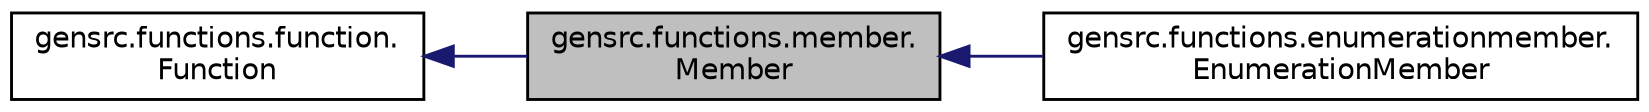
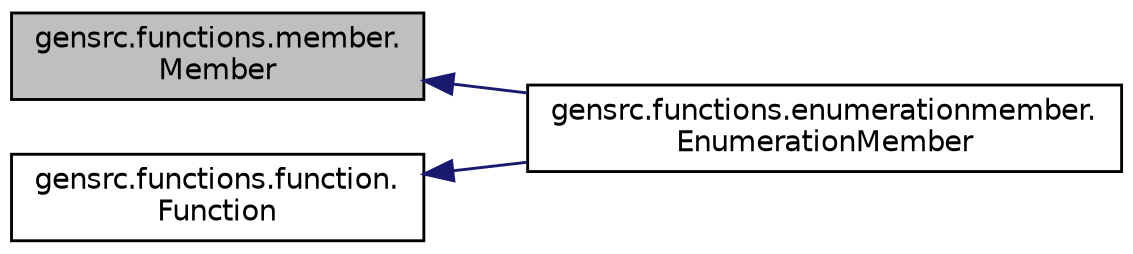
(491, 56) -> (490, 167)
